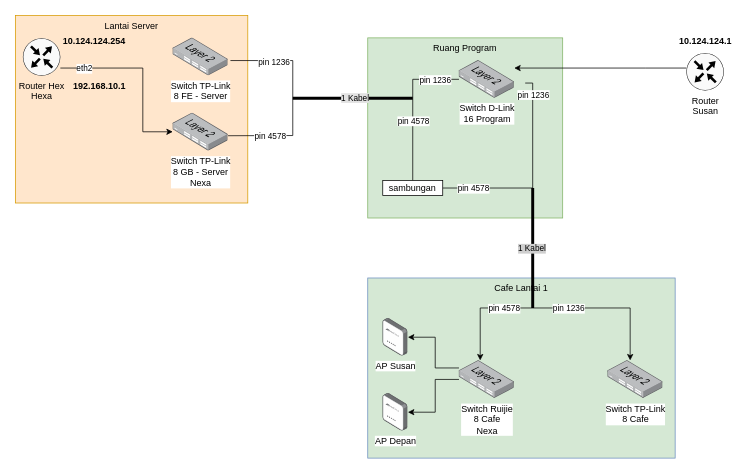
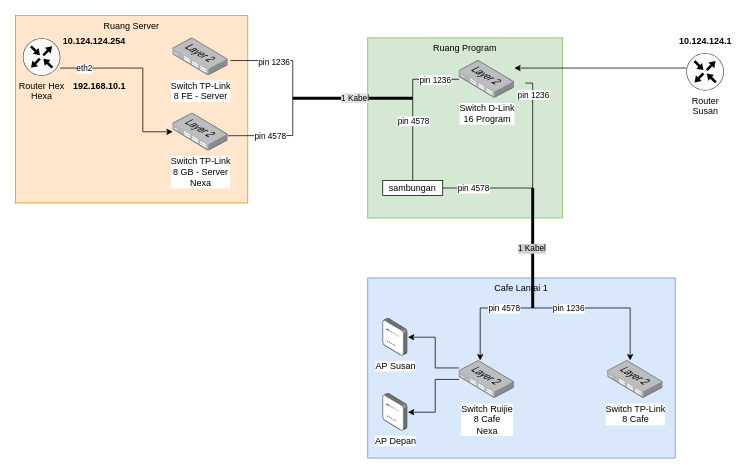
(132, 26) -> (132, 26)
(522, 368) -> (522, 368)
